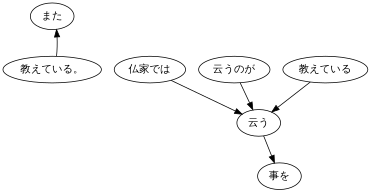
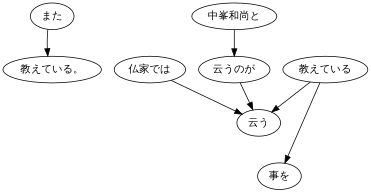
none -> (234, 16)
(57, 47) -> (47, 39)
(268, 146) -> (304, 120)
